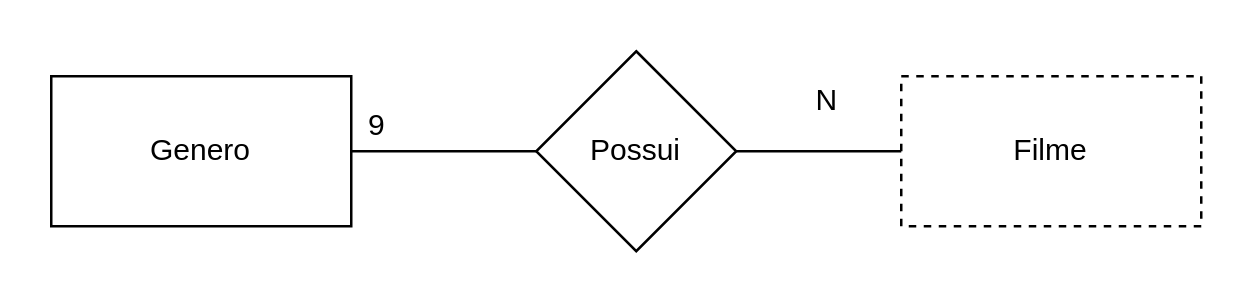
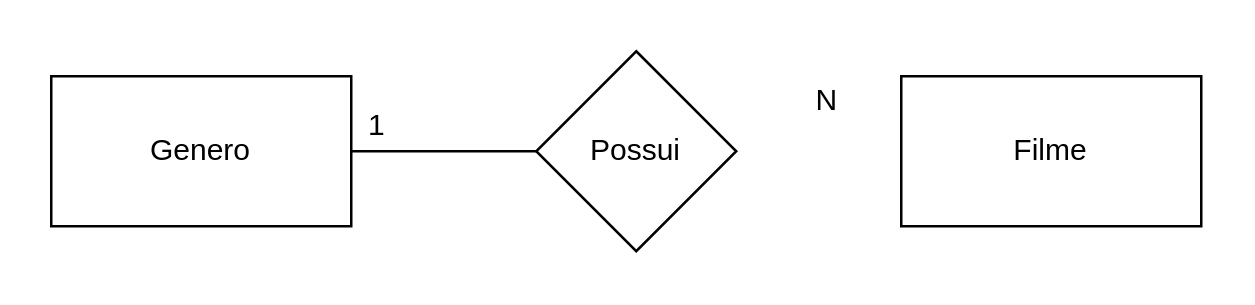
(378, 126) -> (378, 126)
(818, 151) -> none
(1051, 151) -> (1051, 151)
